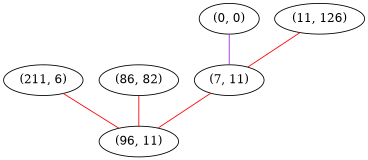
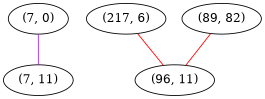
(229, 19) -> (38, 19)
(320, 19) -> none
(43, 80) -> (126, 19)
(139, 80) -> (222, 19)
(184, 111) -> none
